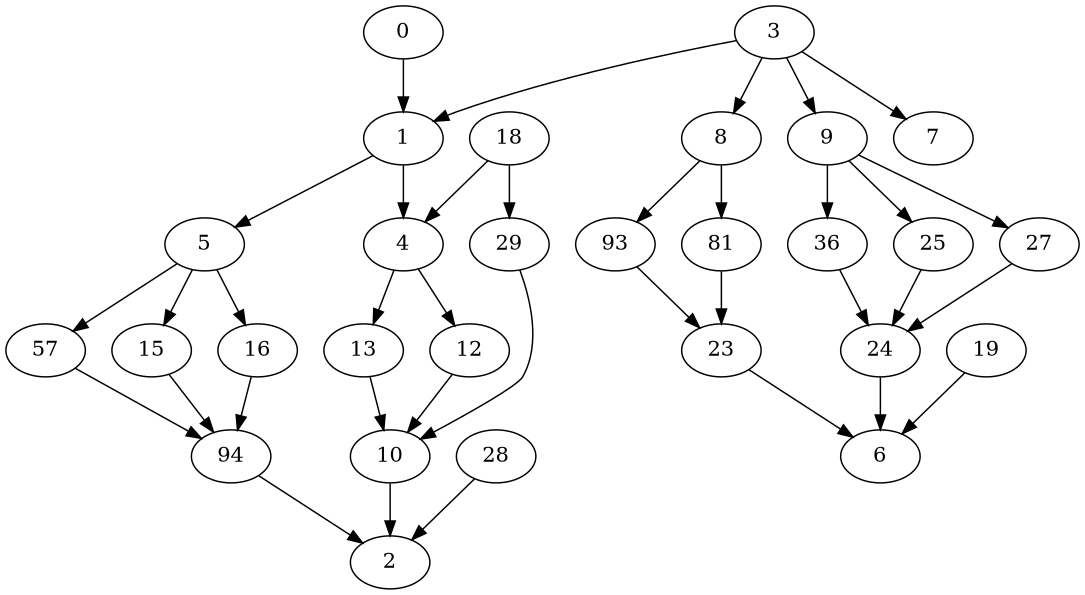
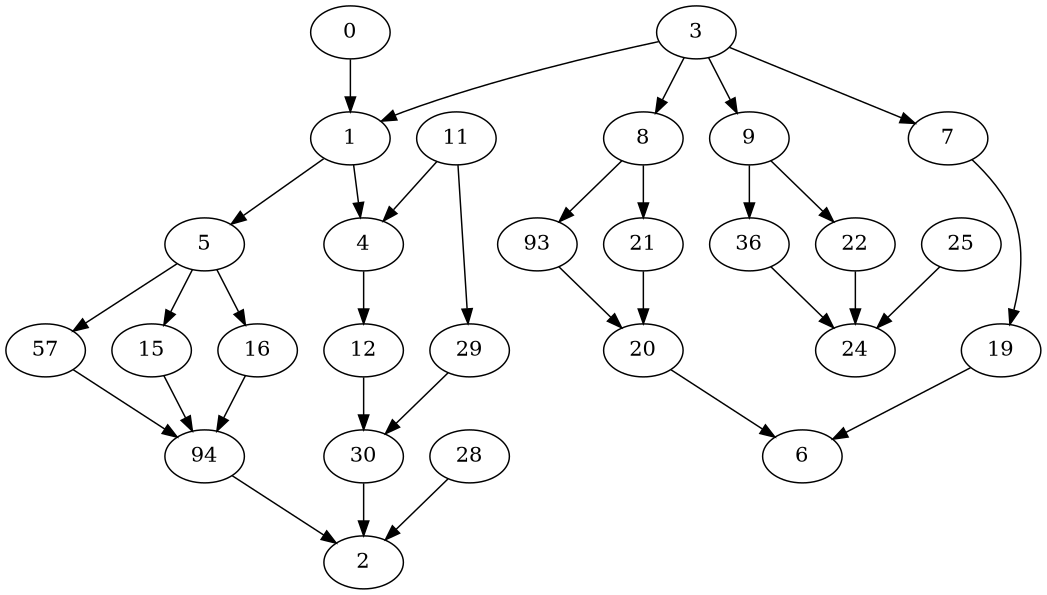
(509, 138) -> (456, 138)
(875, 186) -> none
none -> (1017, 228)
(721, 244) -> (643, 244)
(1039, 244) -> (855, 244)
(364, 350) -> none
(721, 350) -> (643, 350)
(880, 396) -> none
(390, 456) -> (364, 456)
